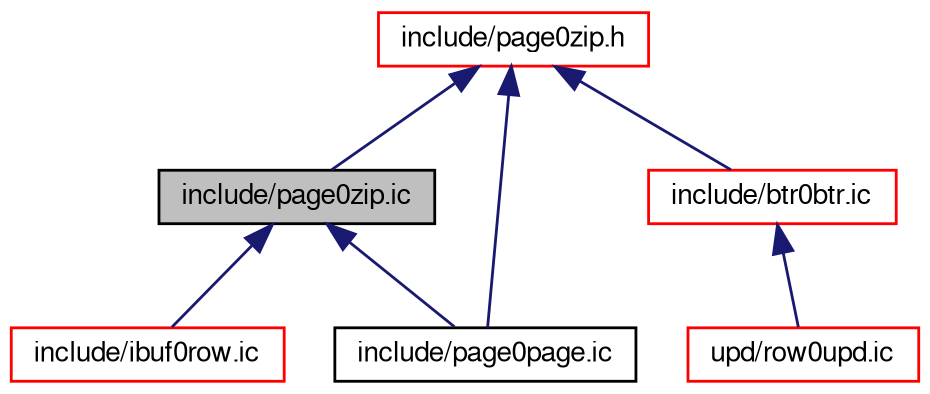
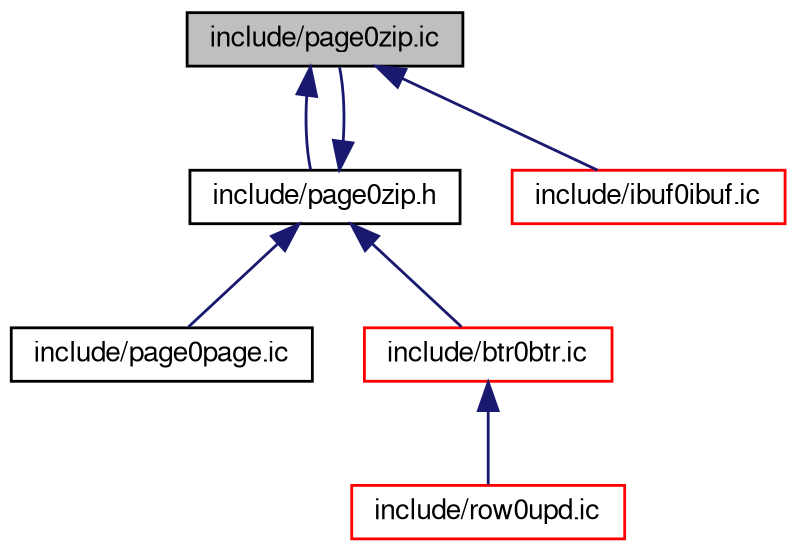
(514, 39) -> (325, 197)
(402, 285) -> (306, 133)
(148, 355) -> (649, 197)
(803, 355) -> (488, 512)
